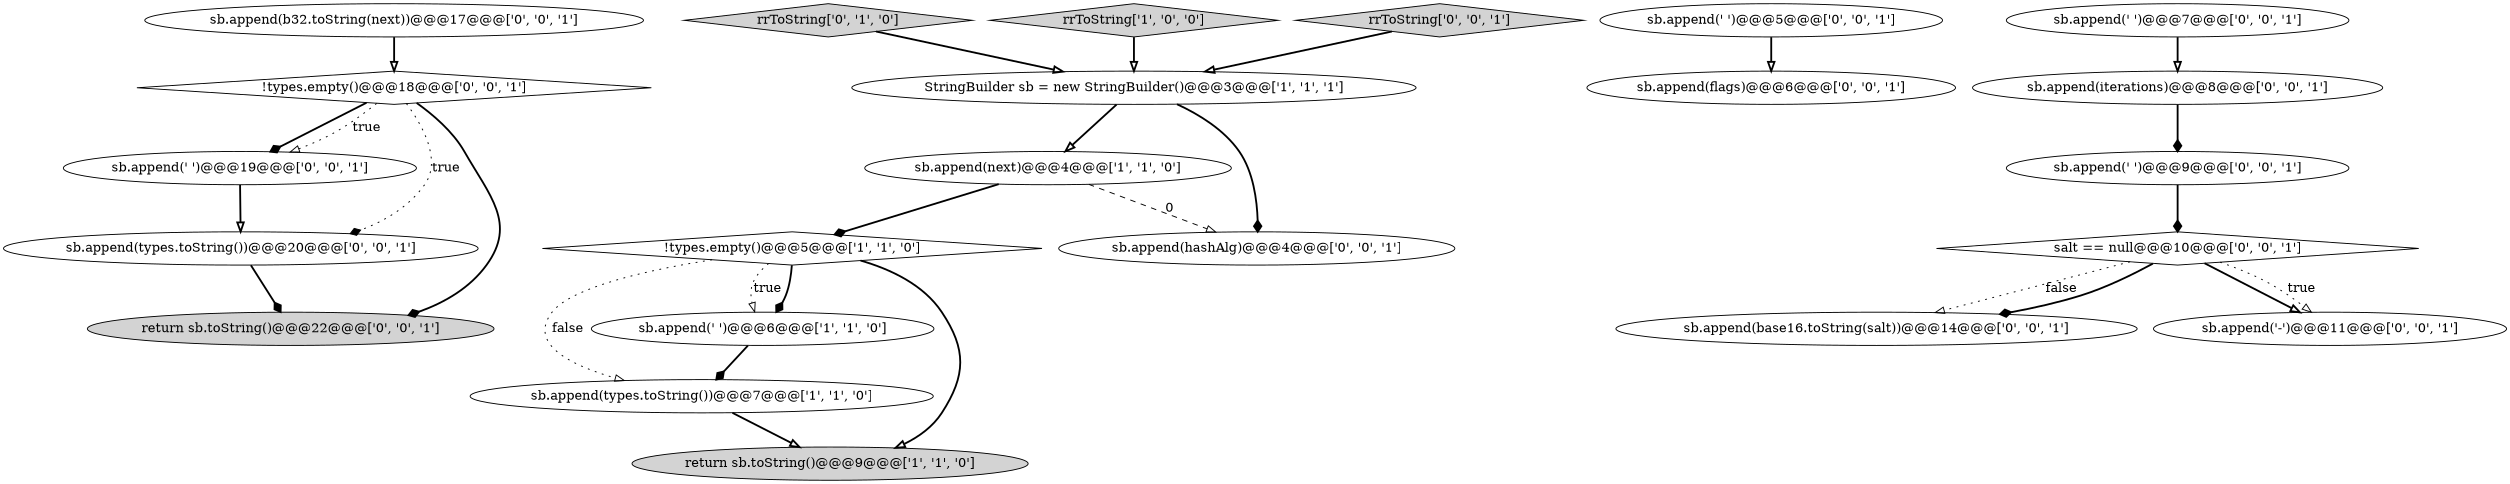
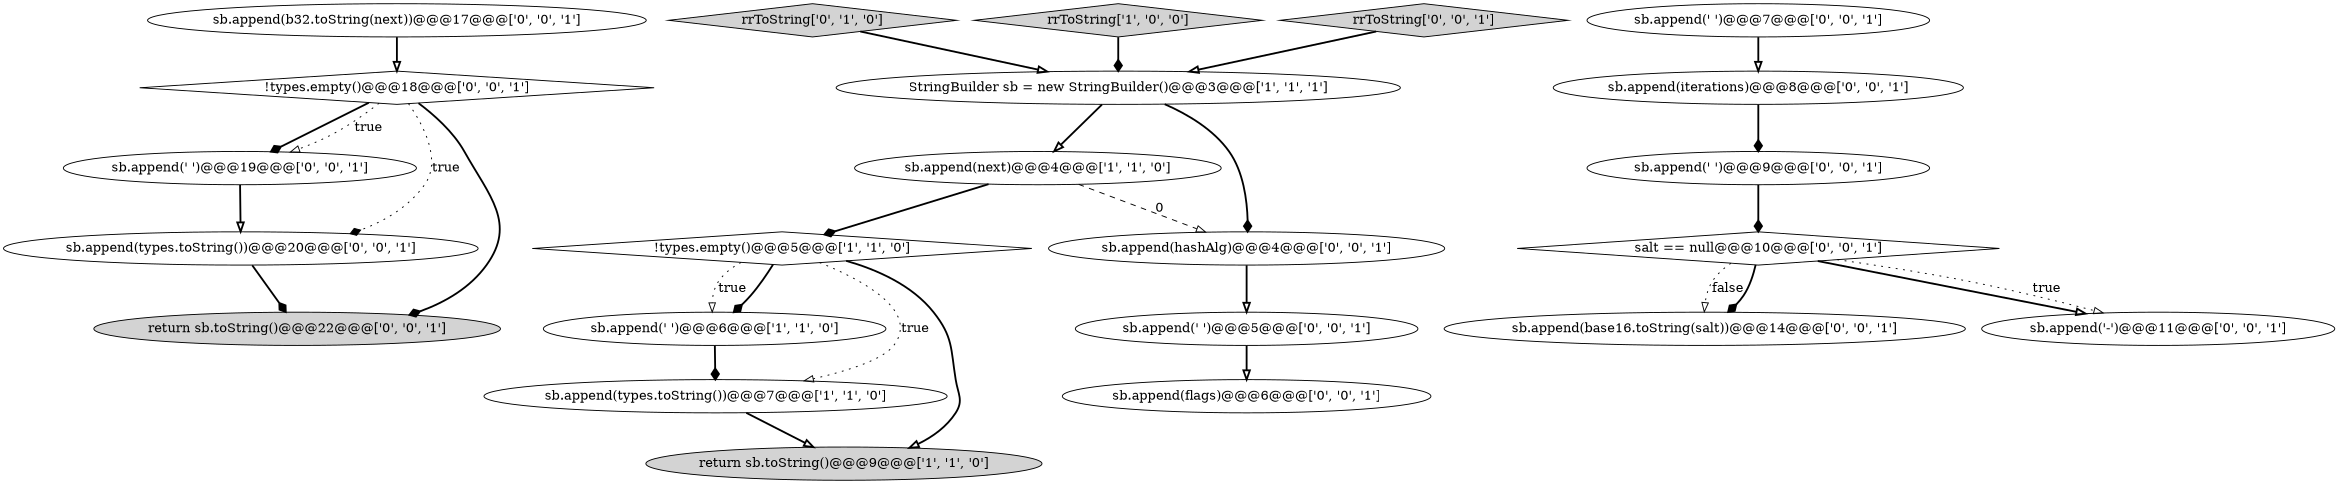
(1134, 49) -> (1118, 49)
none -> (1247, 284)
(568, 329) -> (916, 329)
